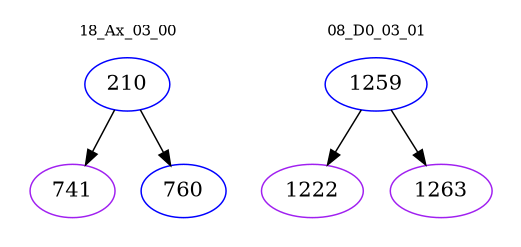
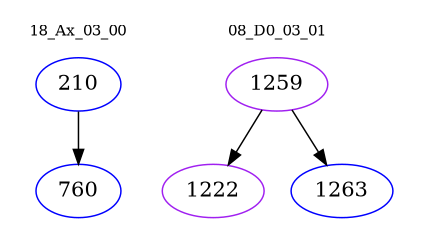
(376, 84) -> (277, 84)
(73, 191) -> none
(441, 191) -> (342, 191)
